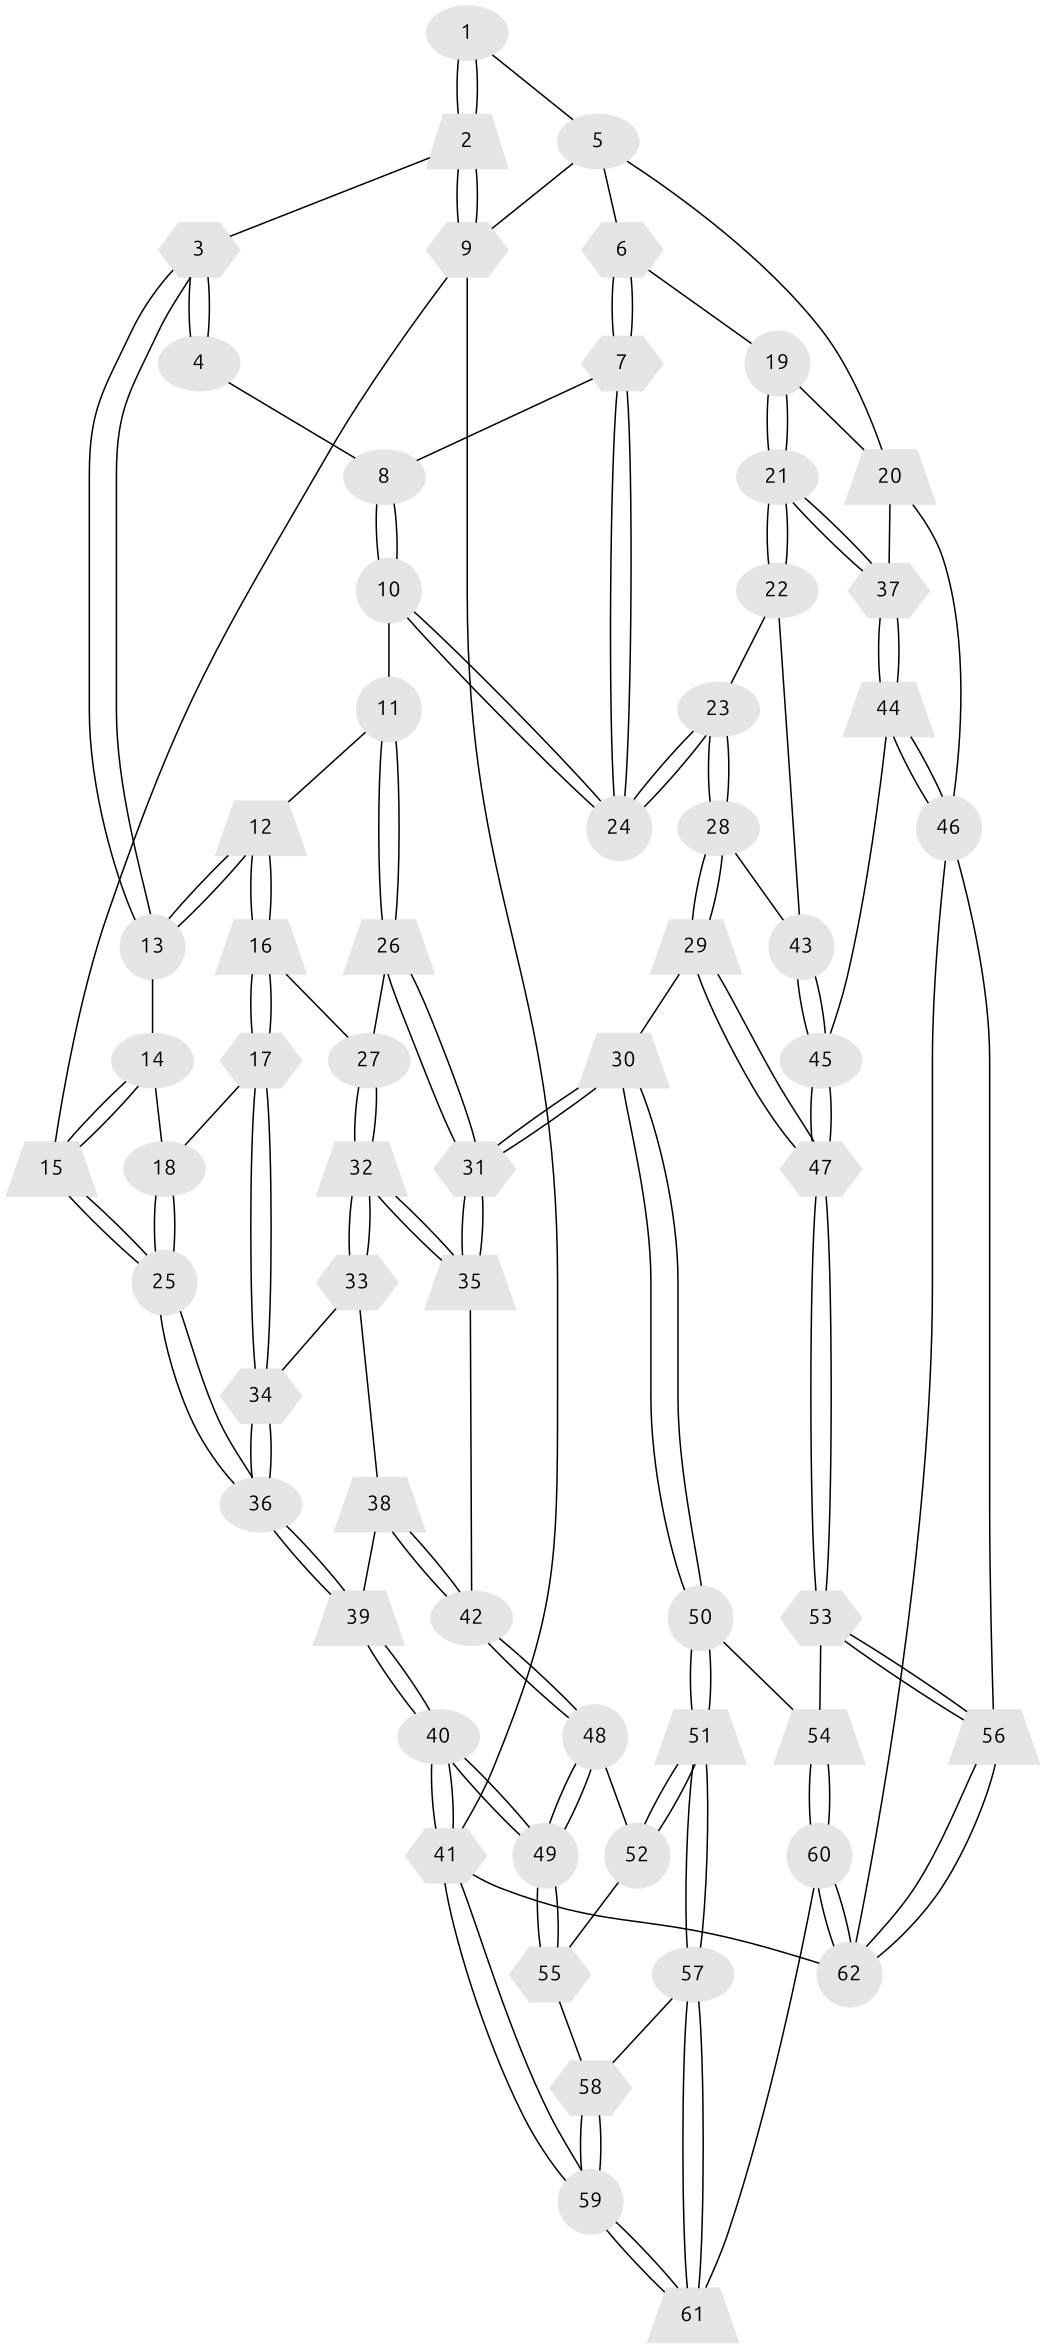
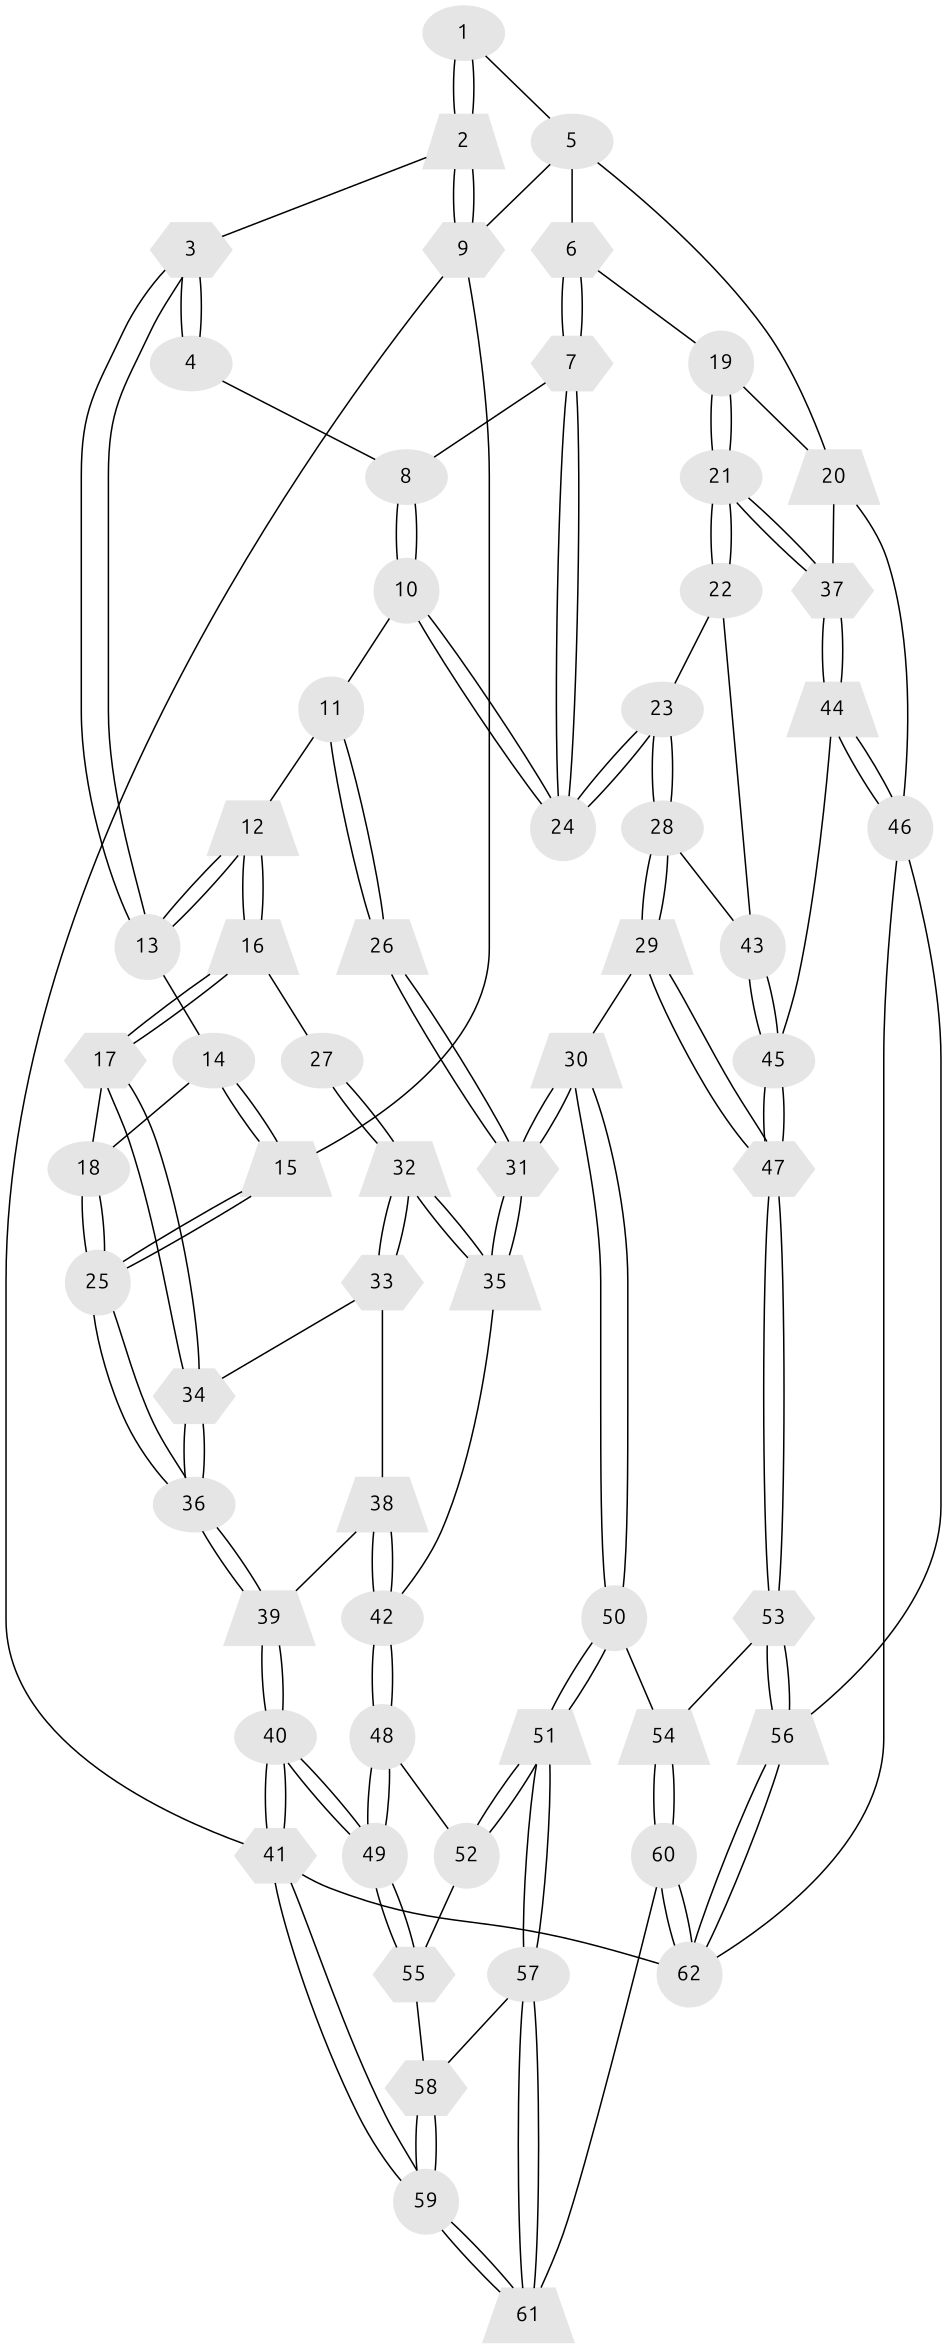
(379, 1004) -> none
